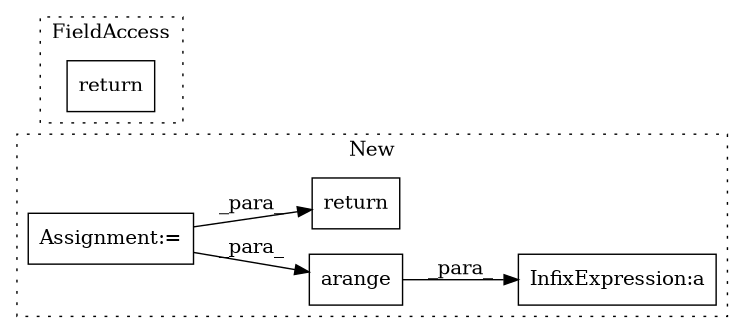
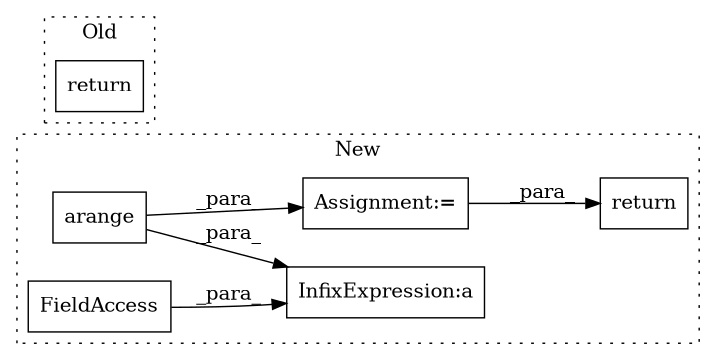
(112, 33) -> (100, 33)
(244, 261) -> (217, 212)
none -> (100, 307)
